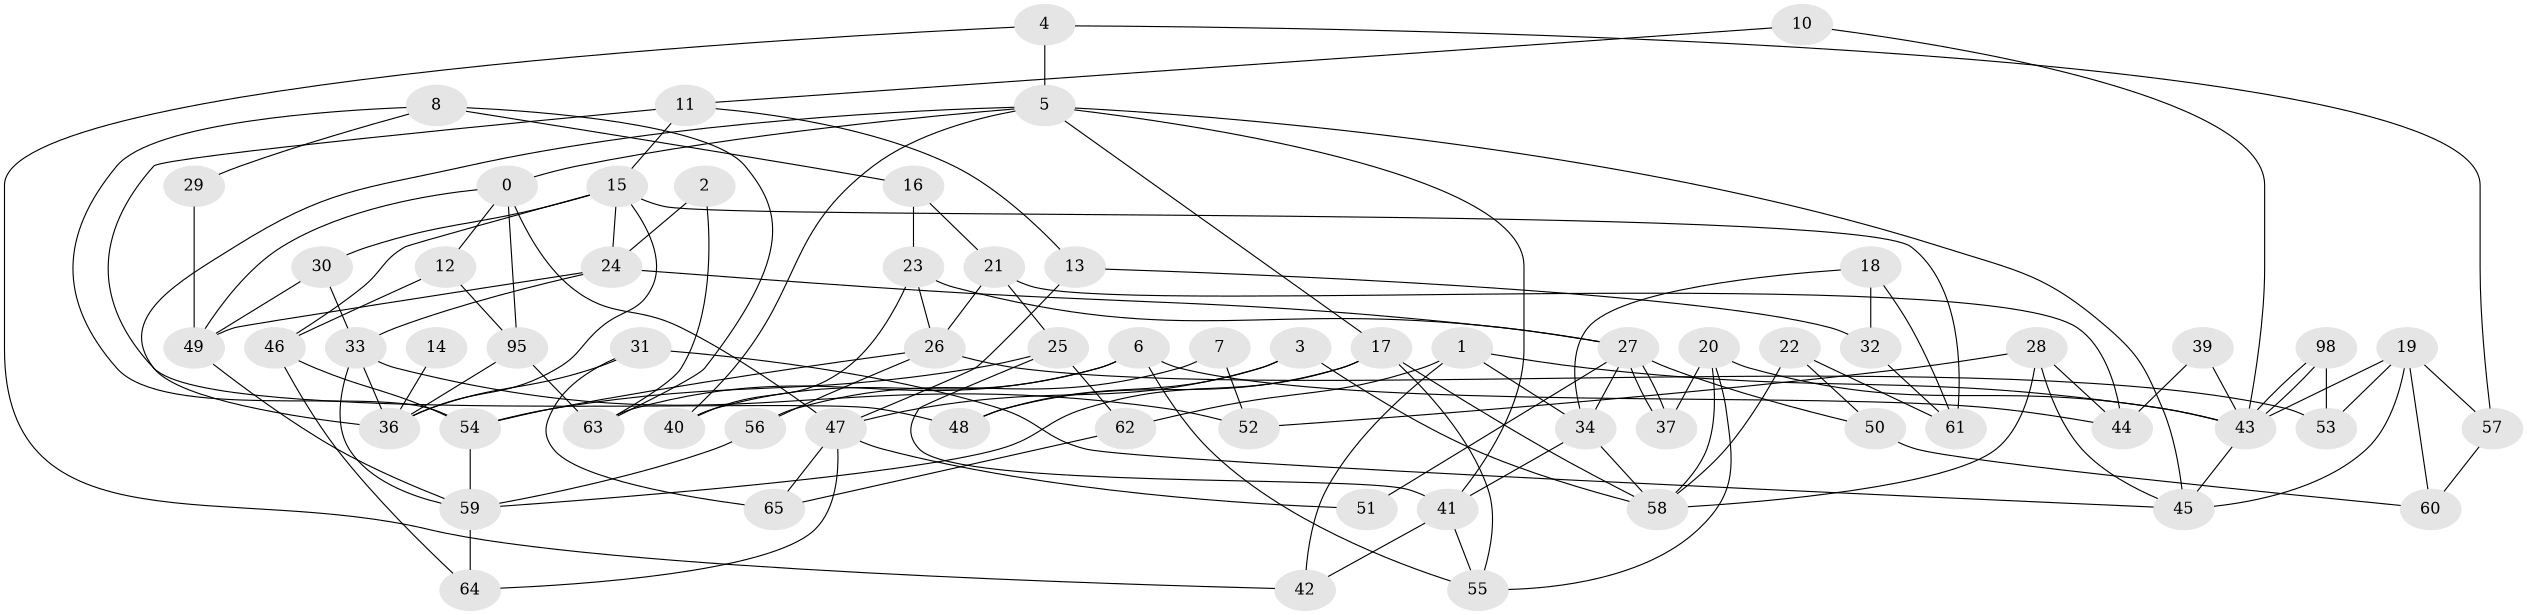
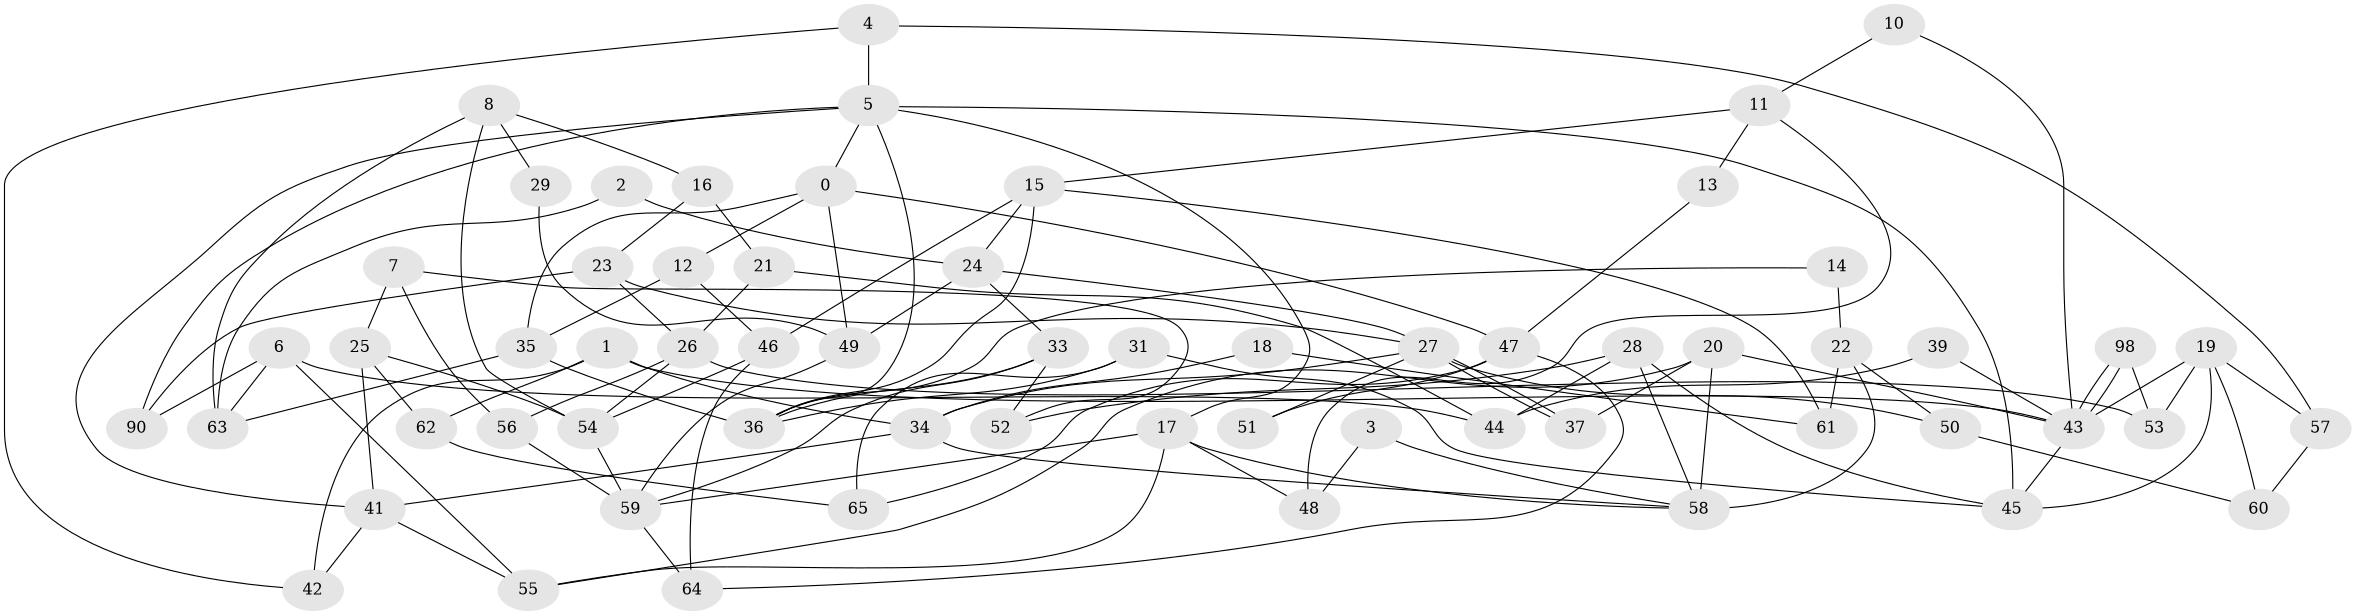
(322, 267) -> none
(1026, 308) -> (377, 308)
none -> (1840, 314)
(517, 348) -> (526, 348)
(1871, 348) -> none
(1072, 395) -> none
(674, 429) -> (137, 429)
